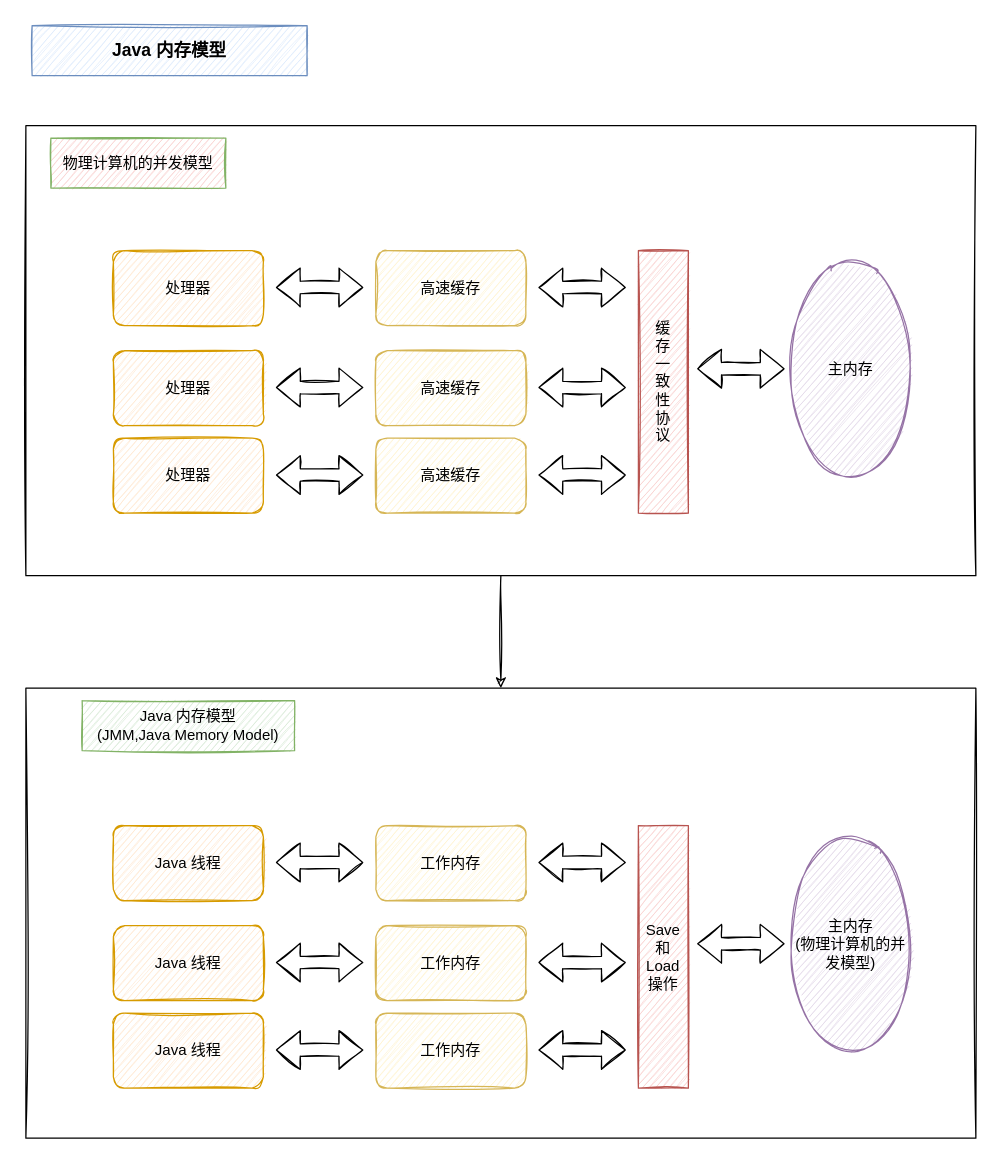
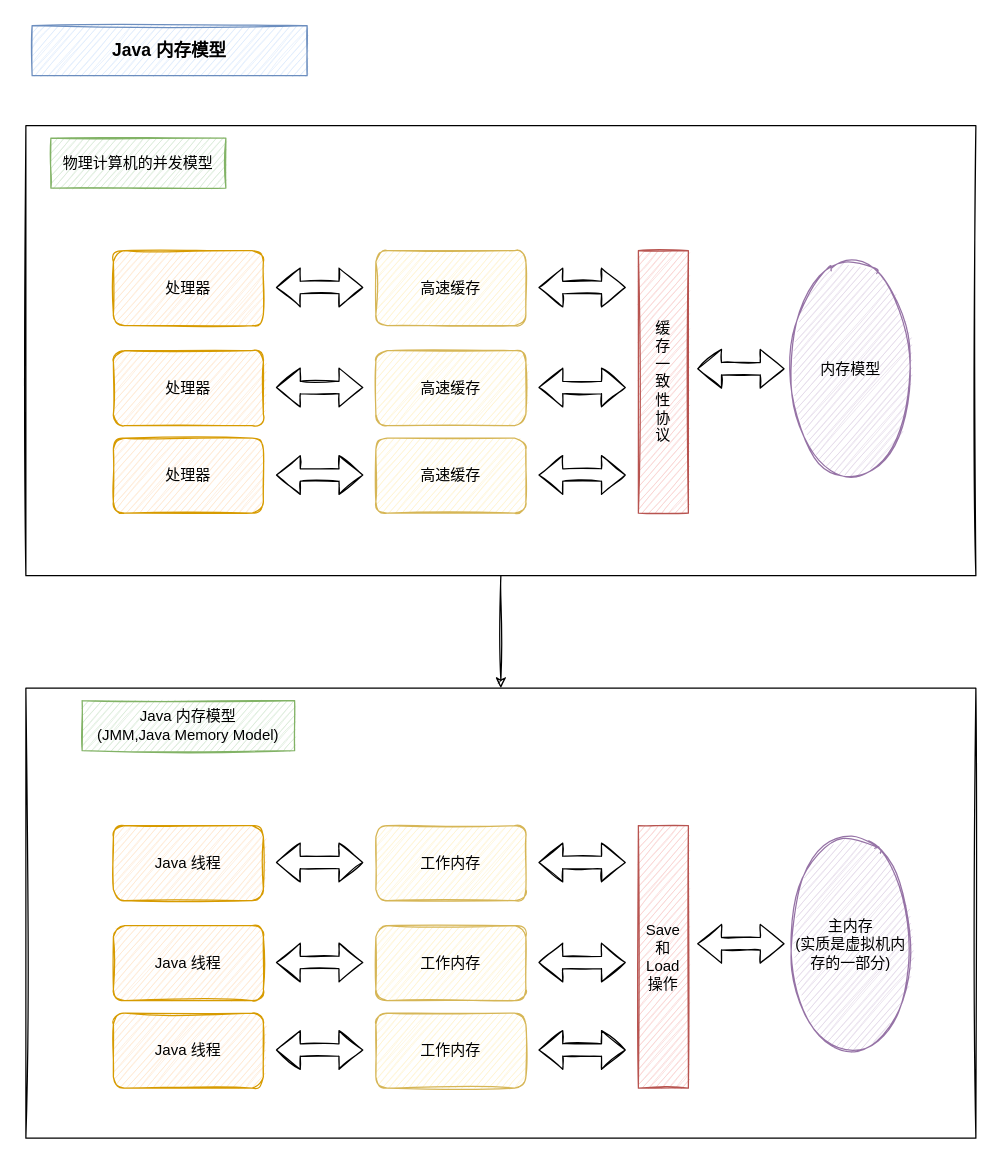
(138, 163) -> (138, 163)
(851, 369) -> (851, 369)
(851, 944) -> (851, 944)
